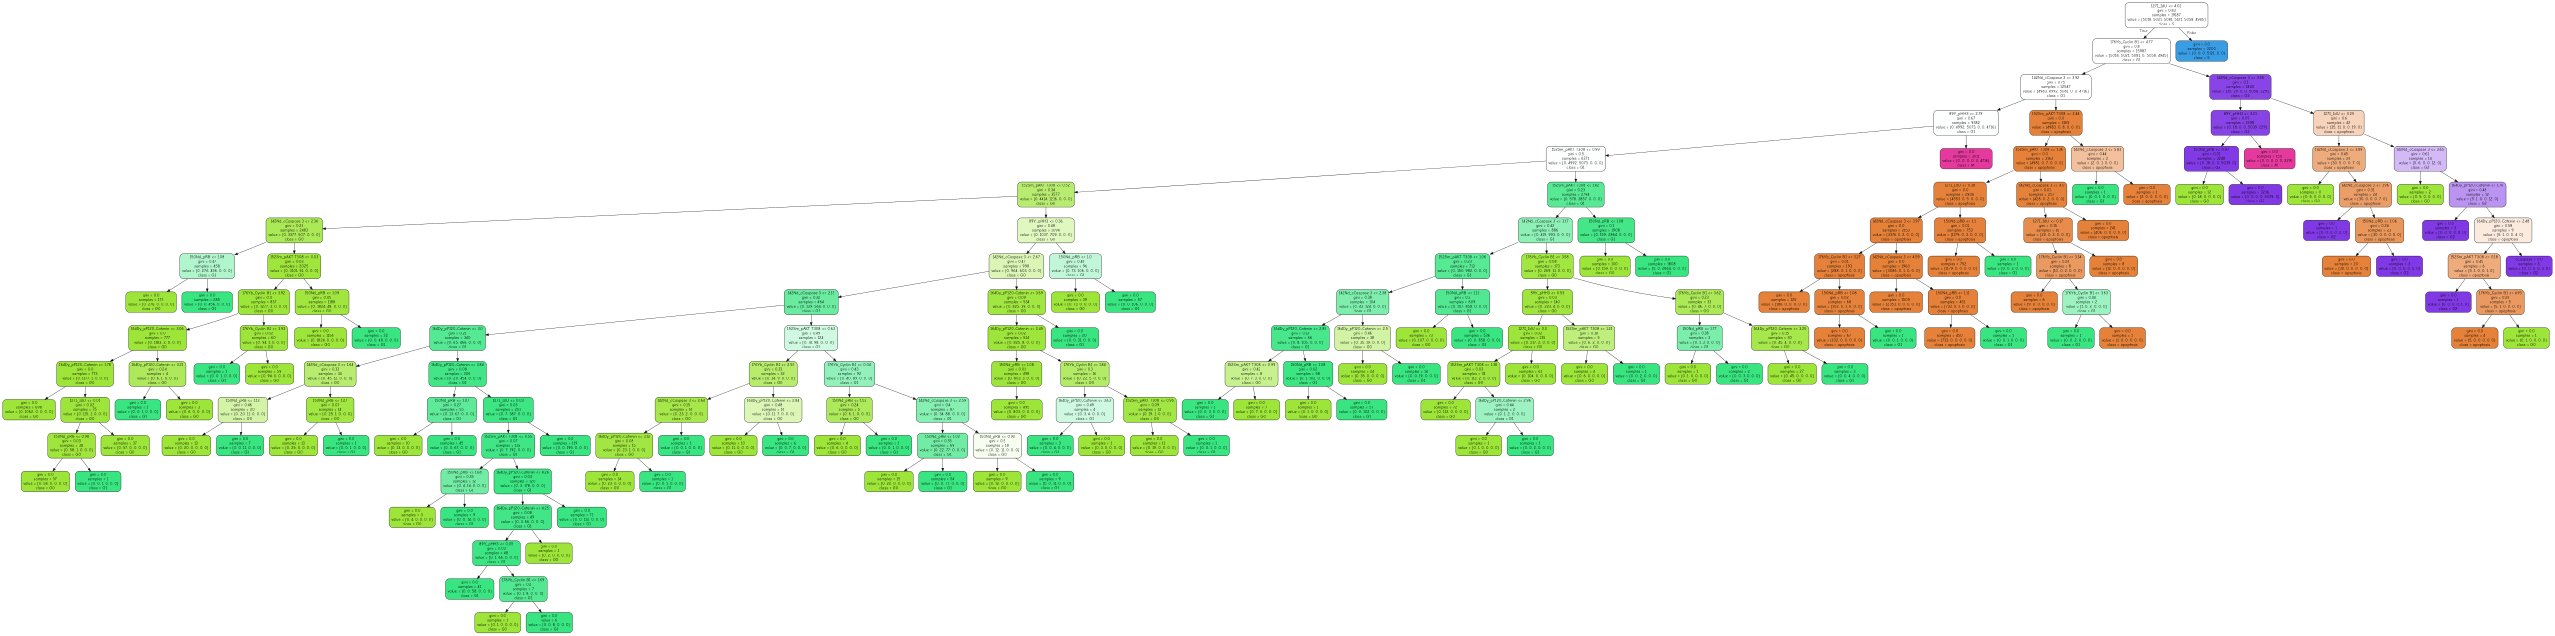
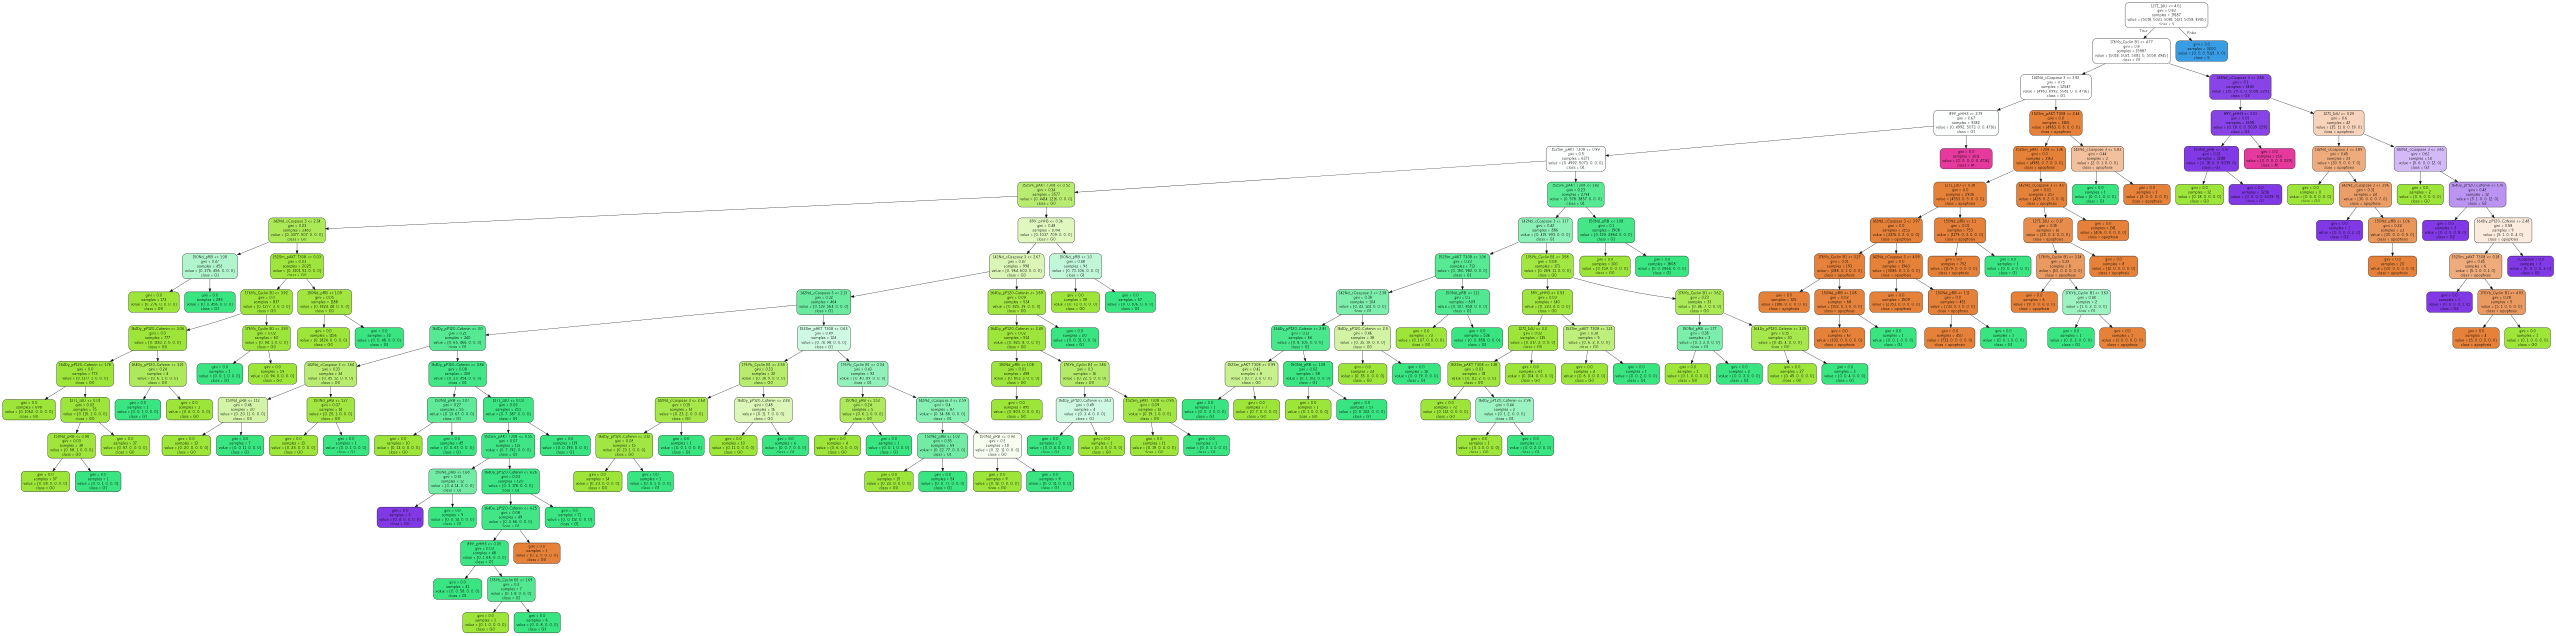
(2400, 266) -> none
(412, 517) -> (400, 517)
(549, 553) -> (537, 553)
(549, 623) -> (537, 623)
